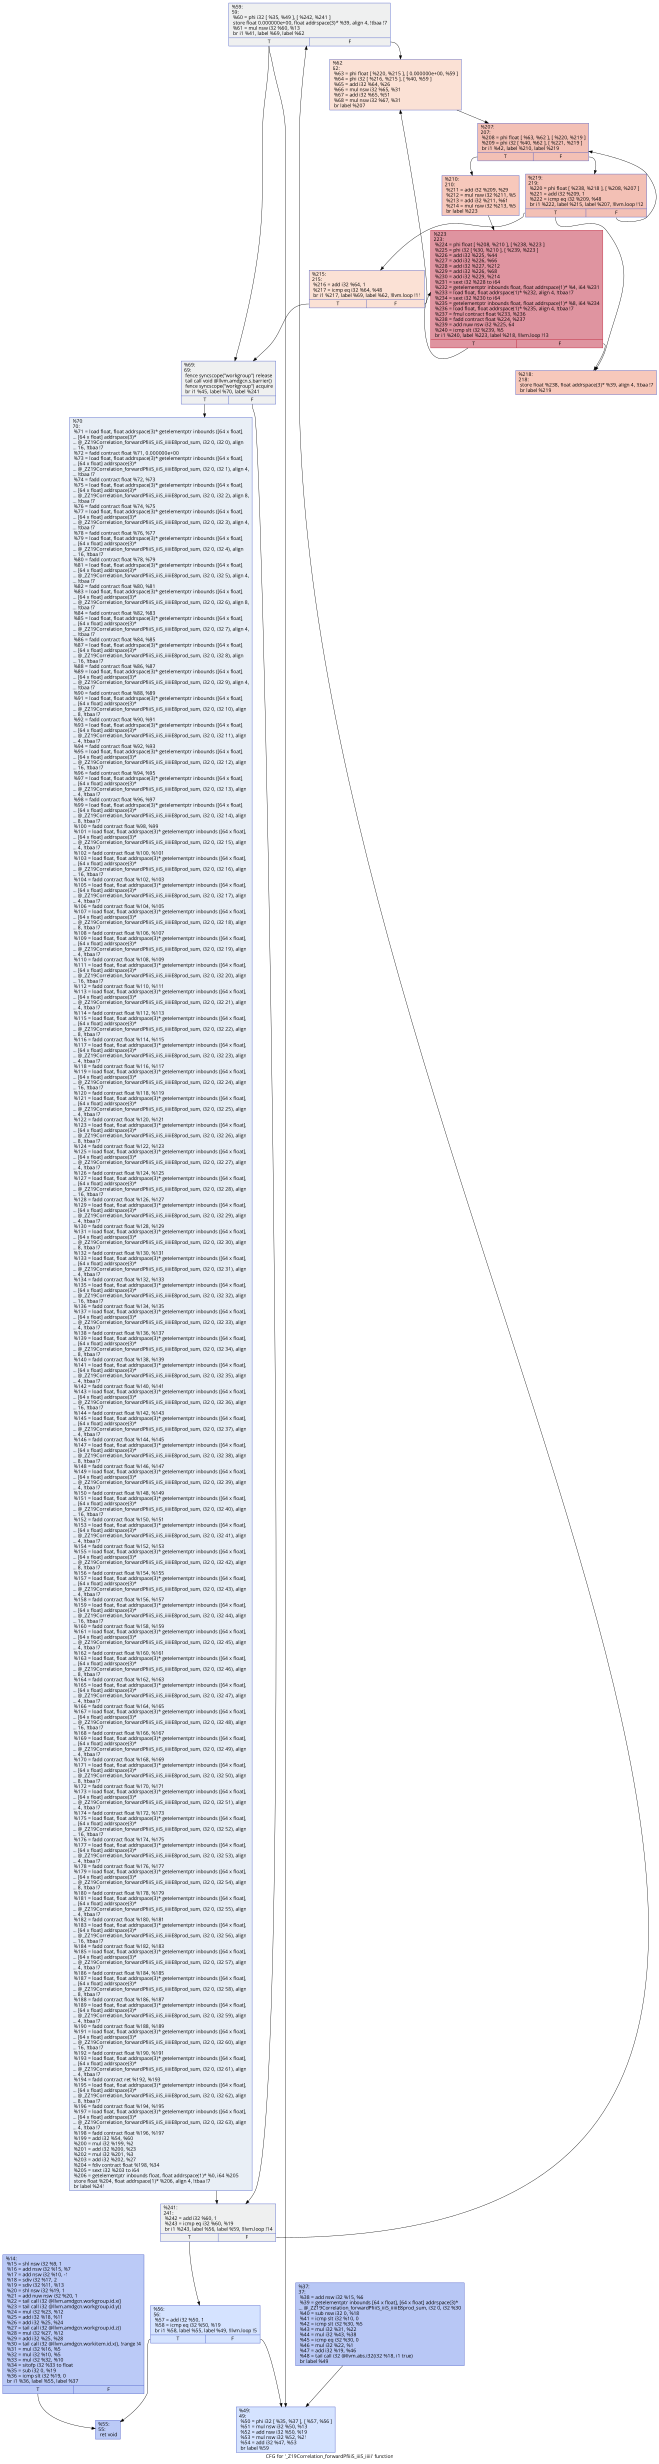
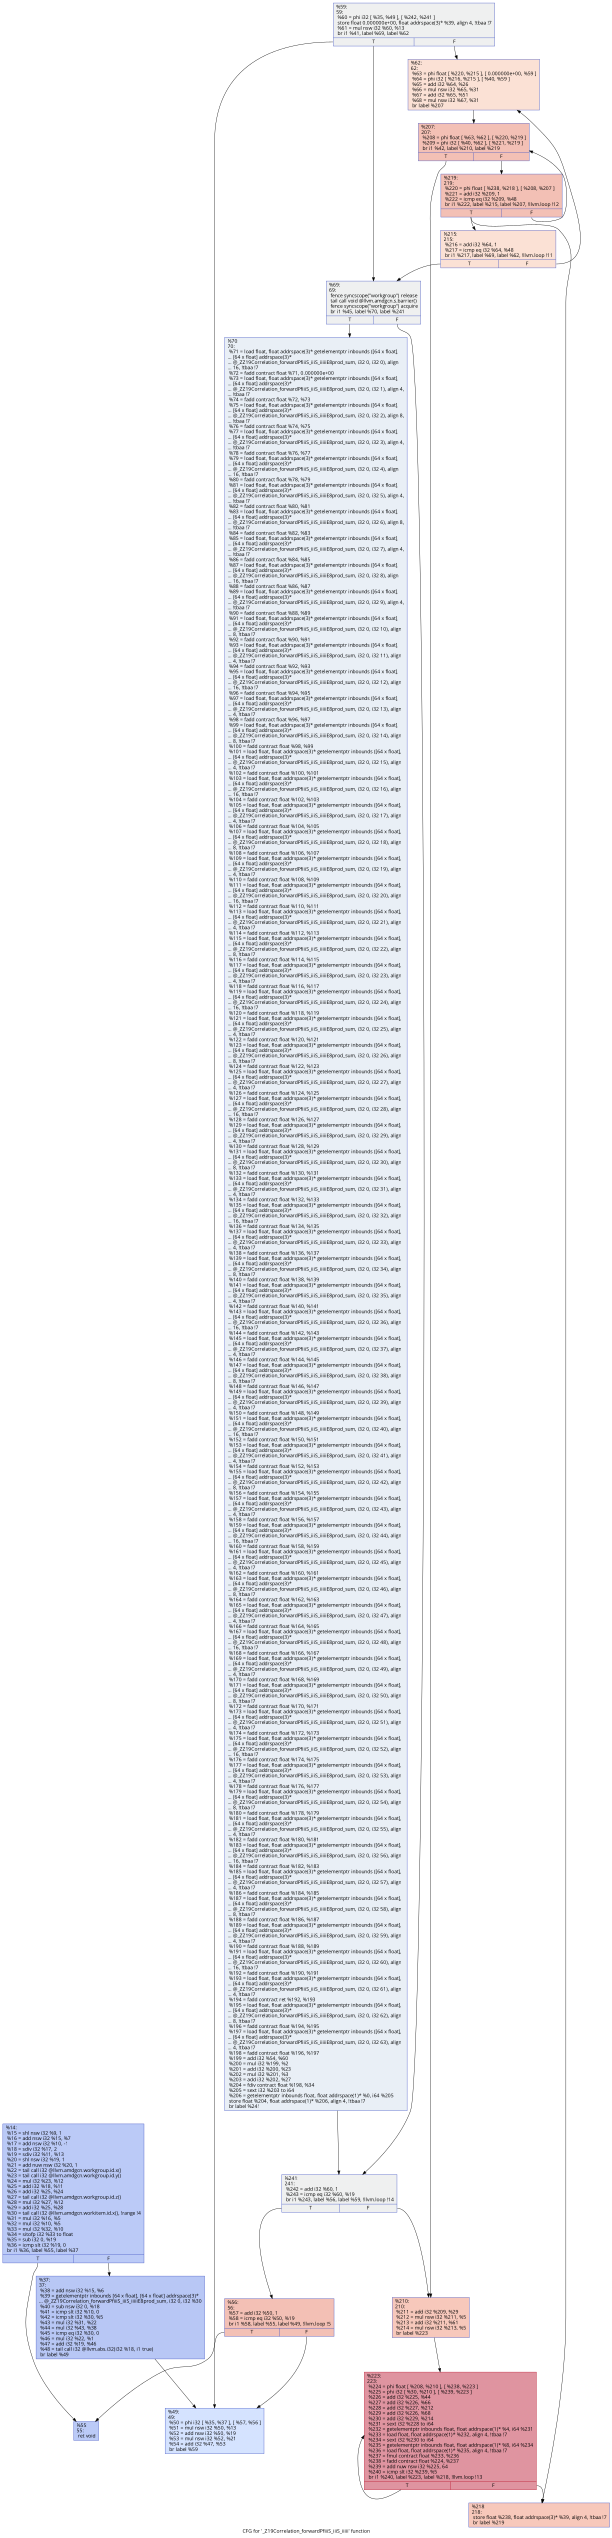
(487, 1263) -> (420, 2247)
none -> (109, 2268)
(205, 2324) -> (279, 2318)
